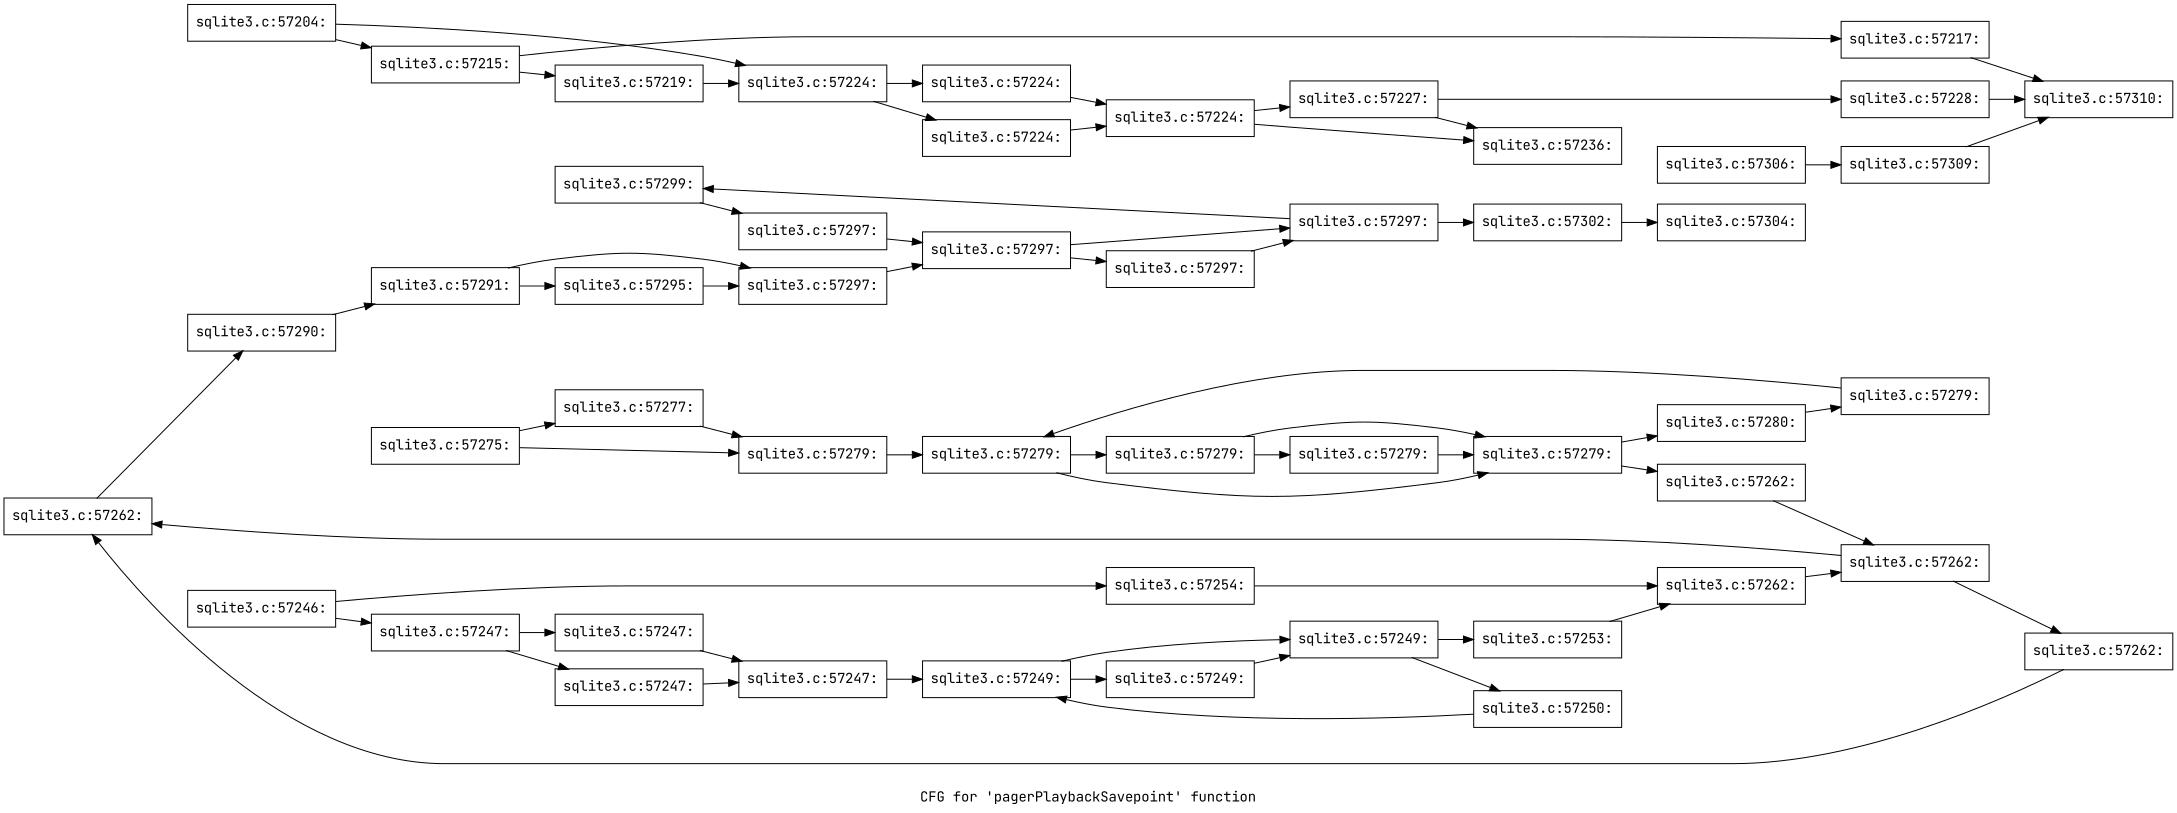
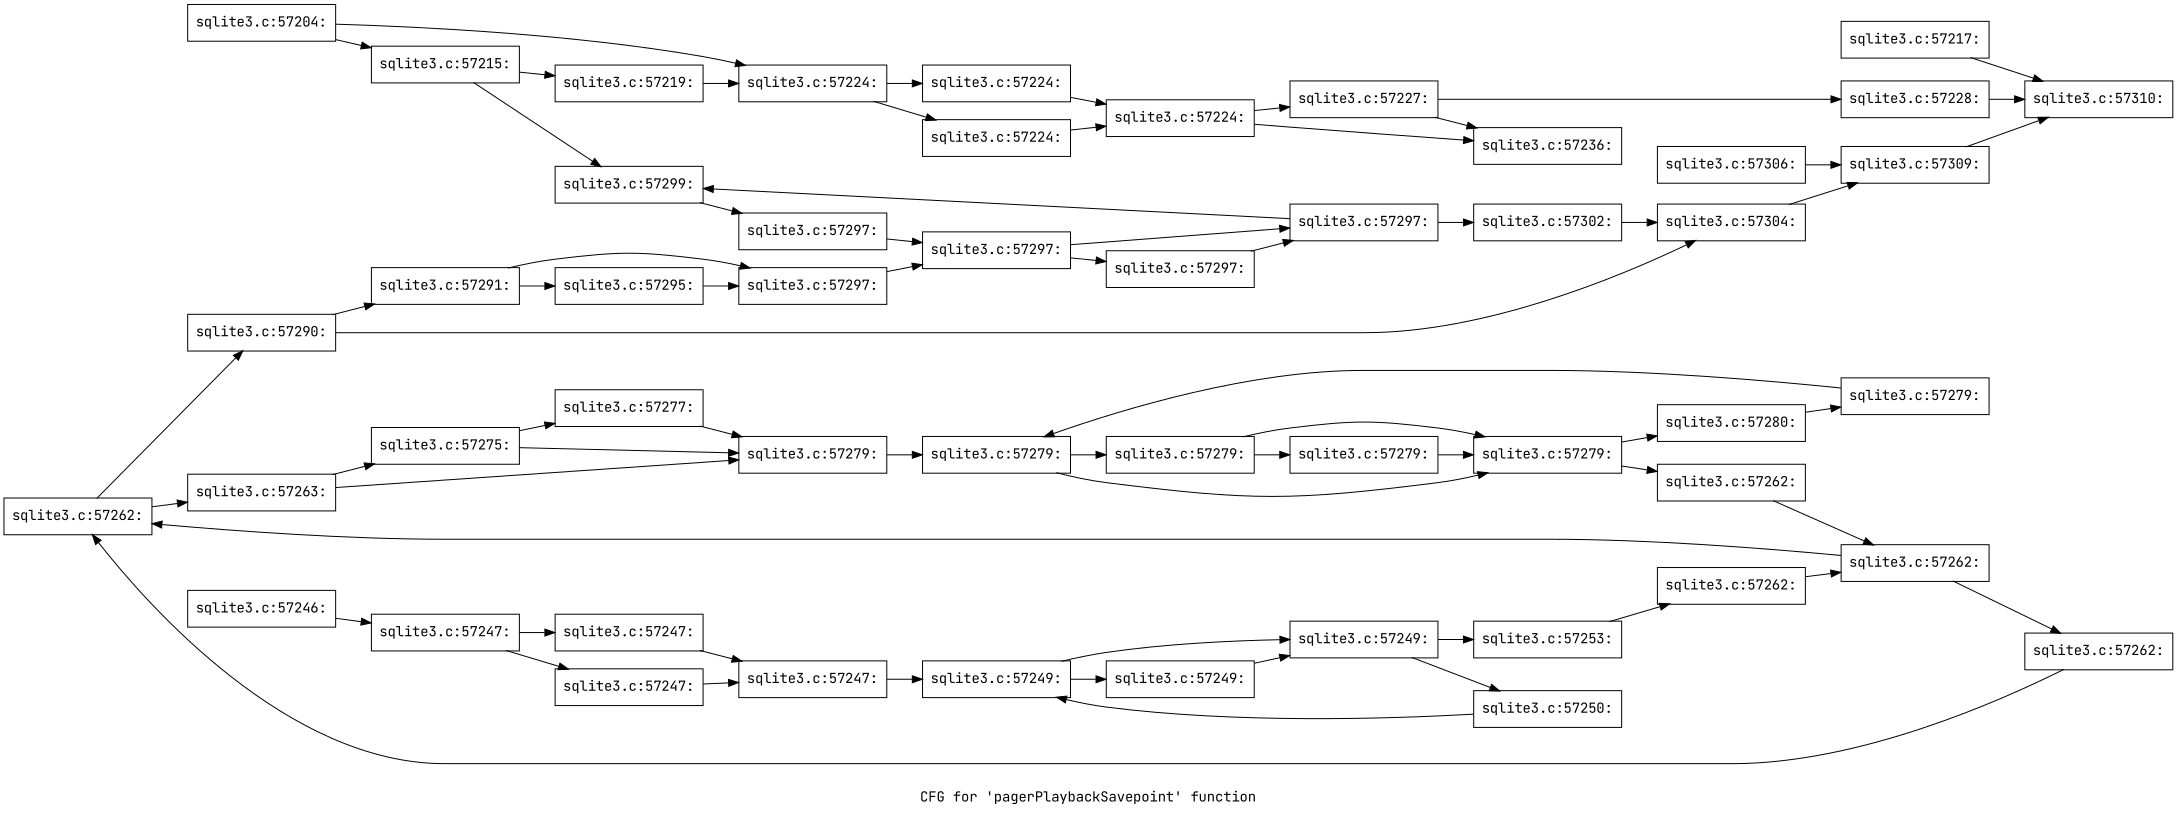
(1175, 37) -> (533, 122)
none -> (1818, 195)
none -> (1018, 333)
none -> (262, 493)
(1180, 586) -> none
